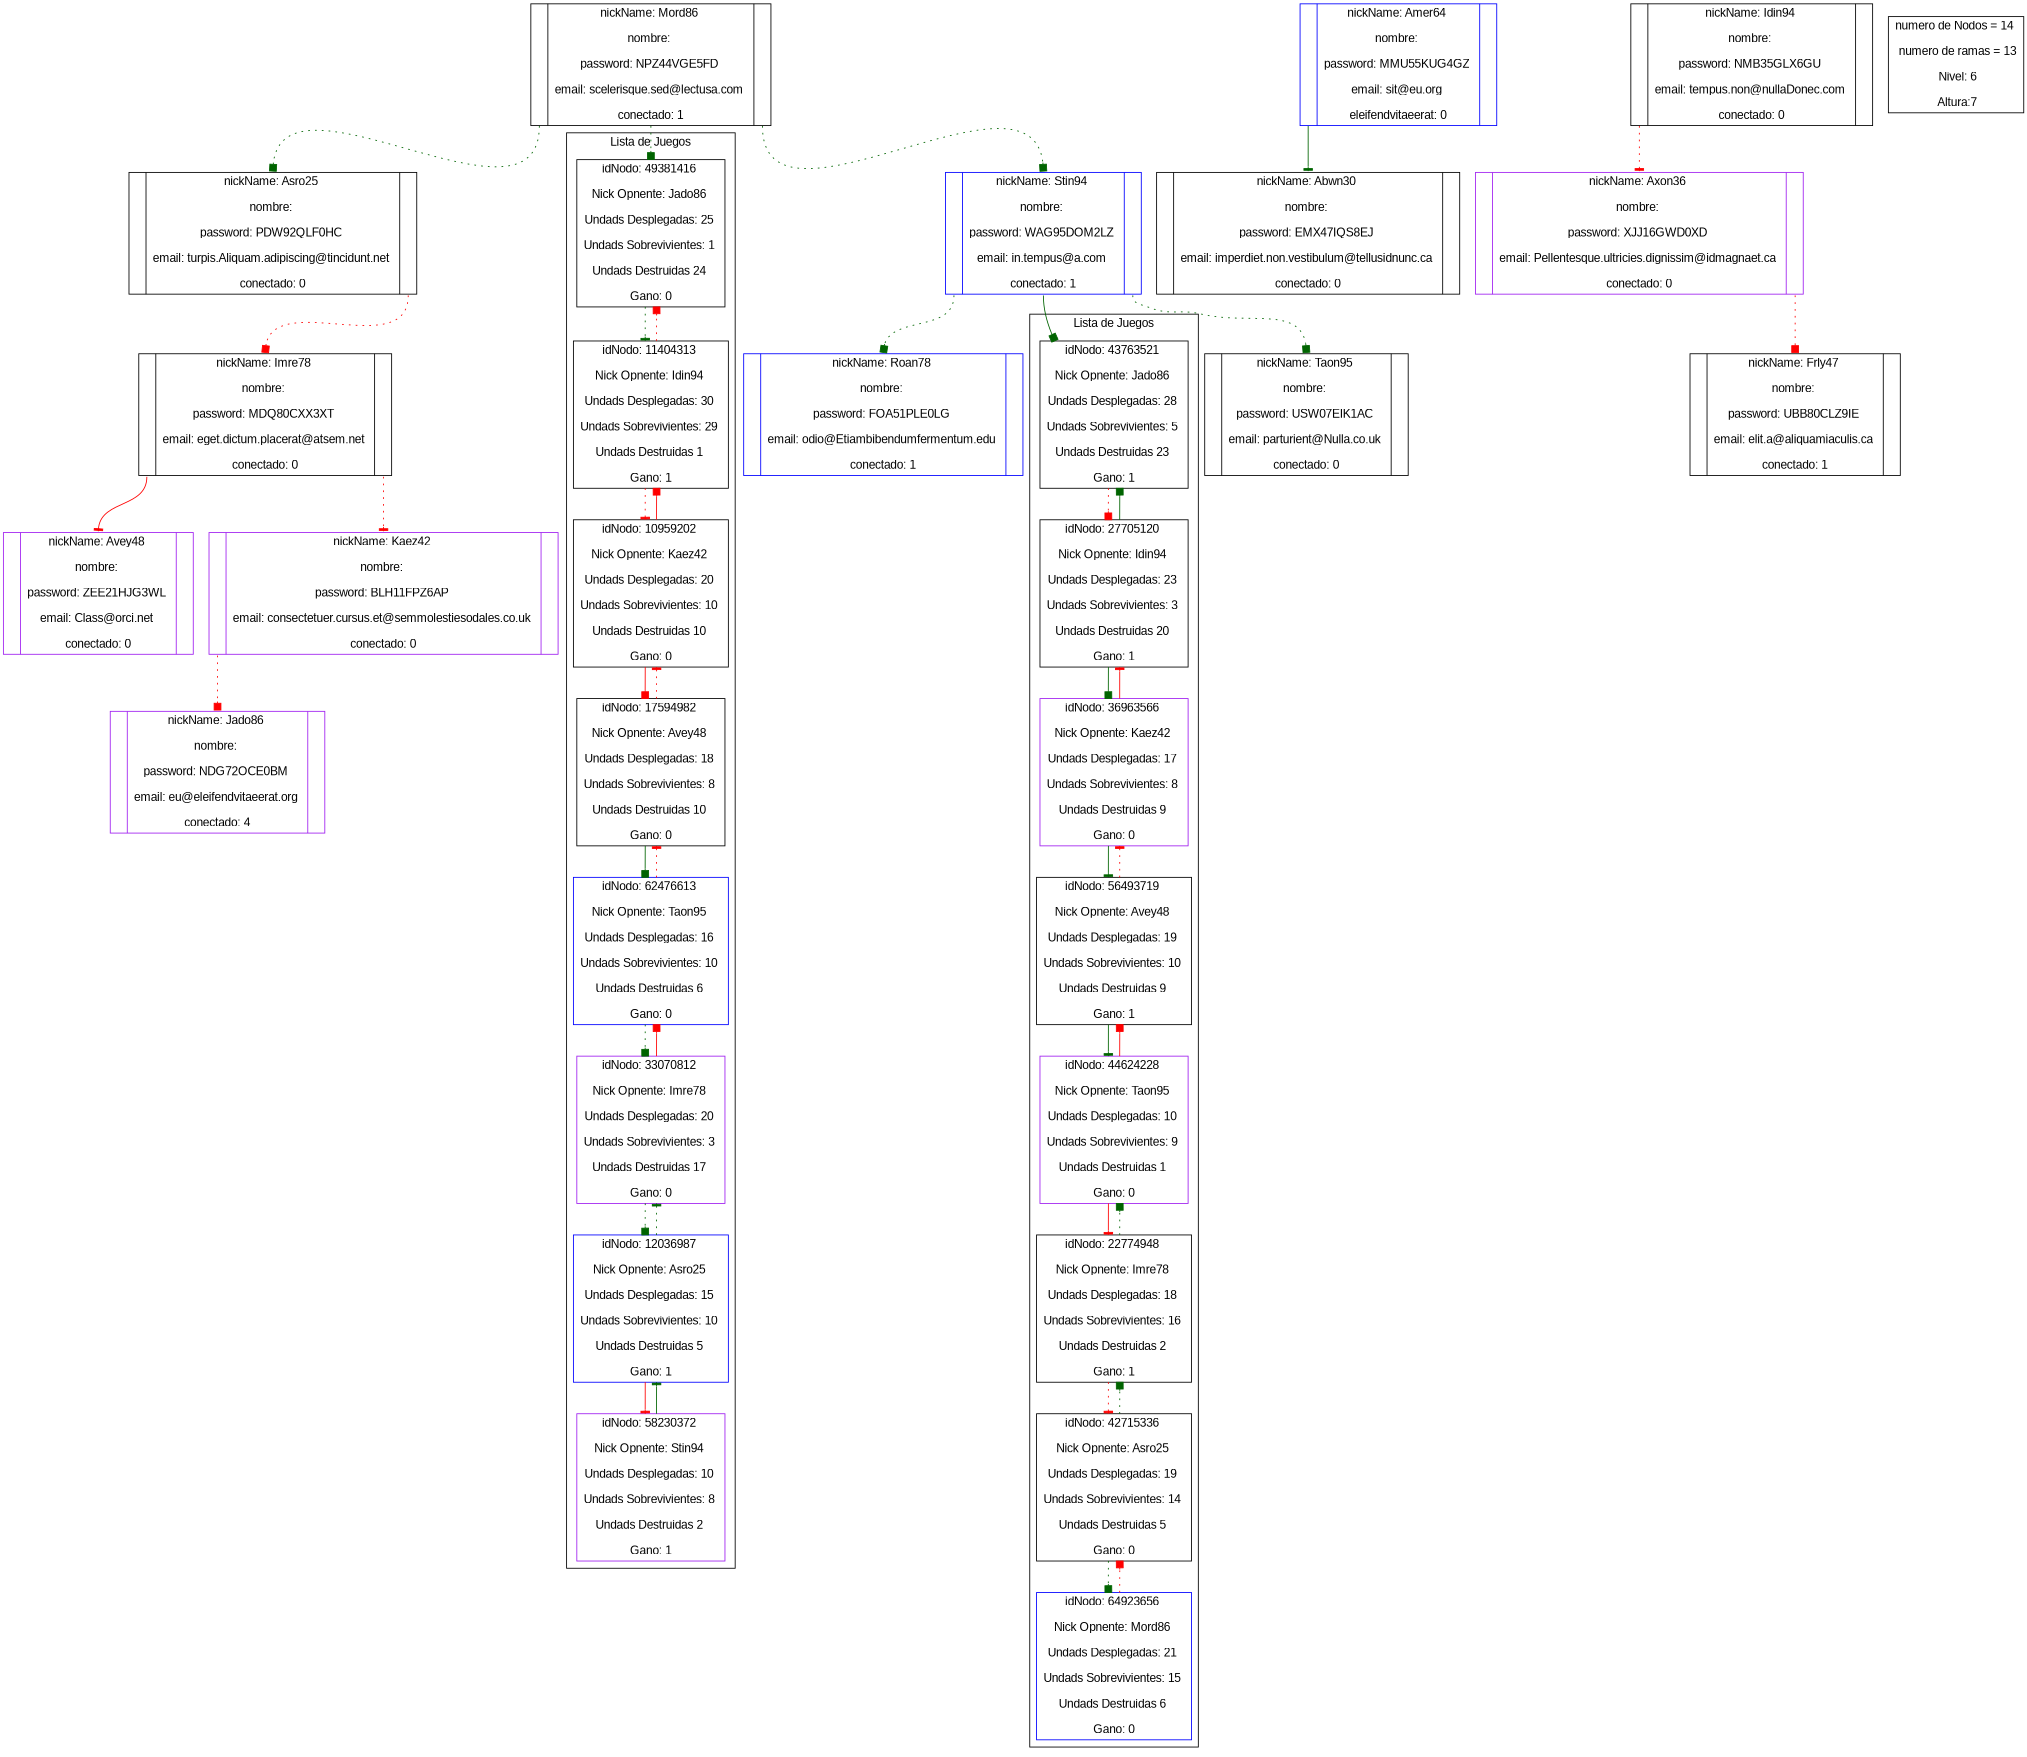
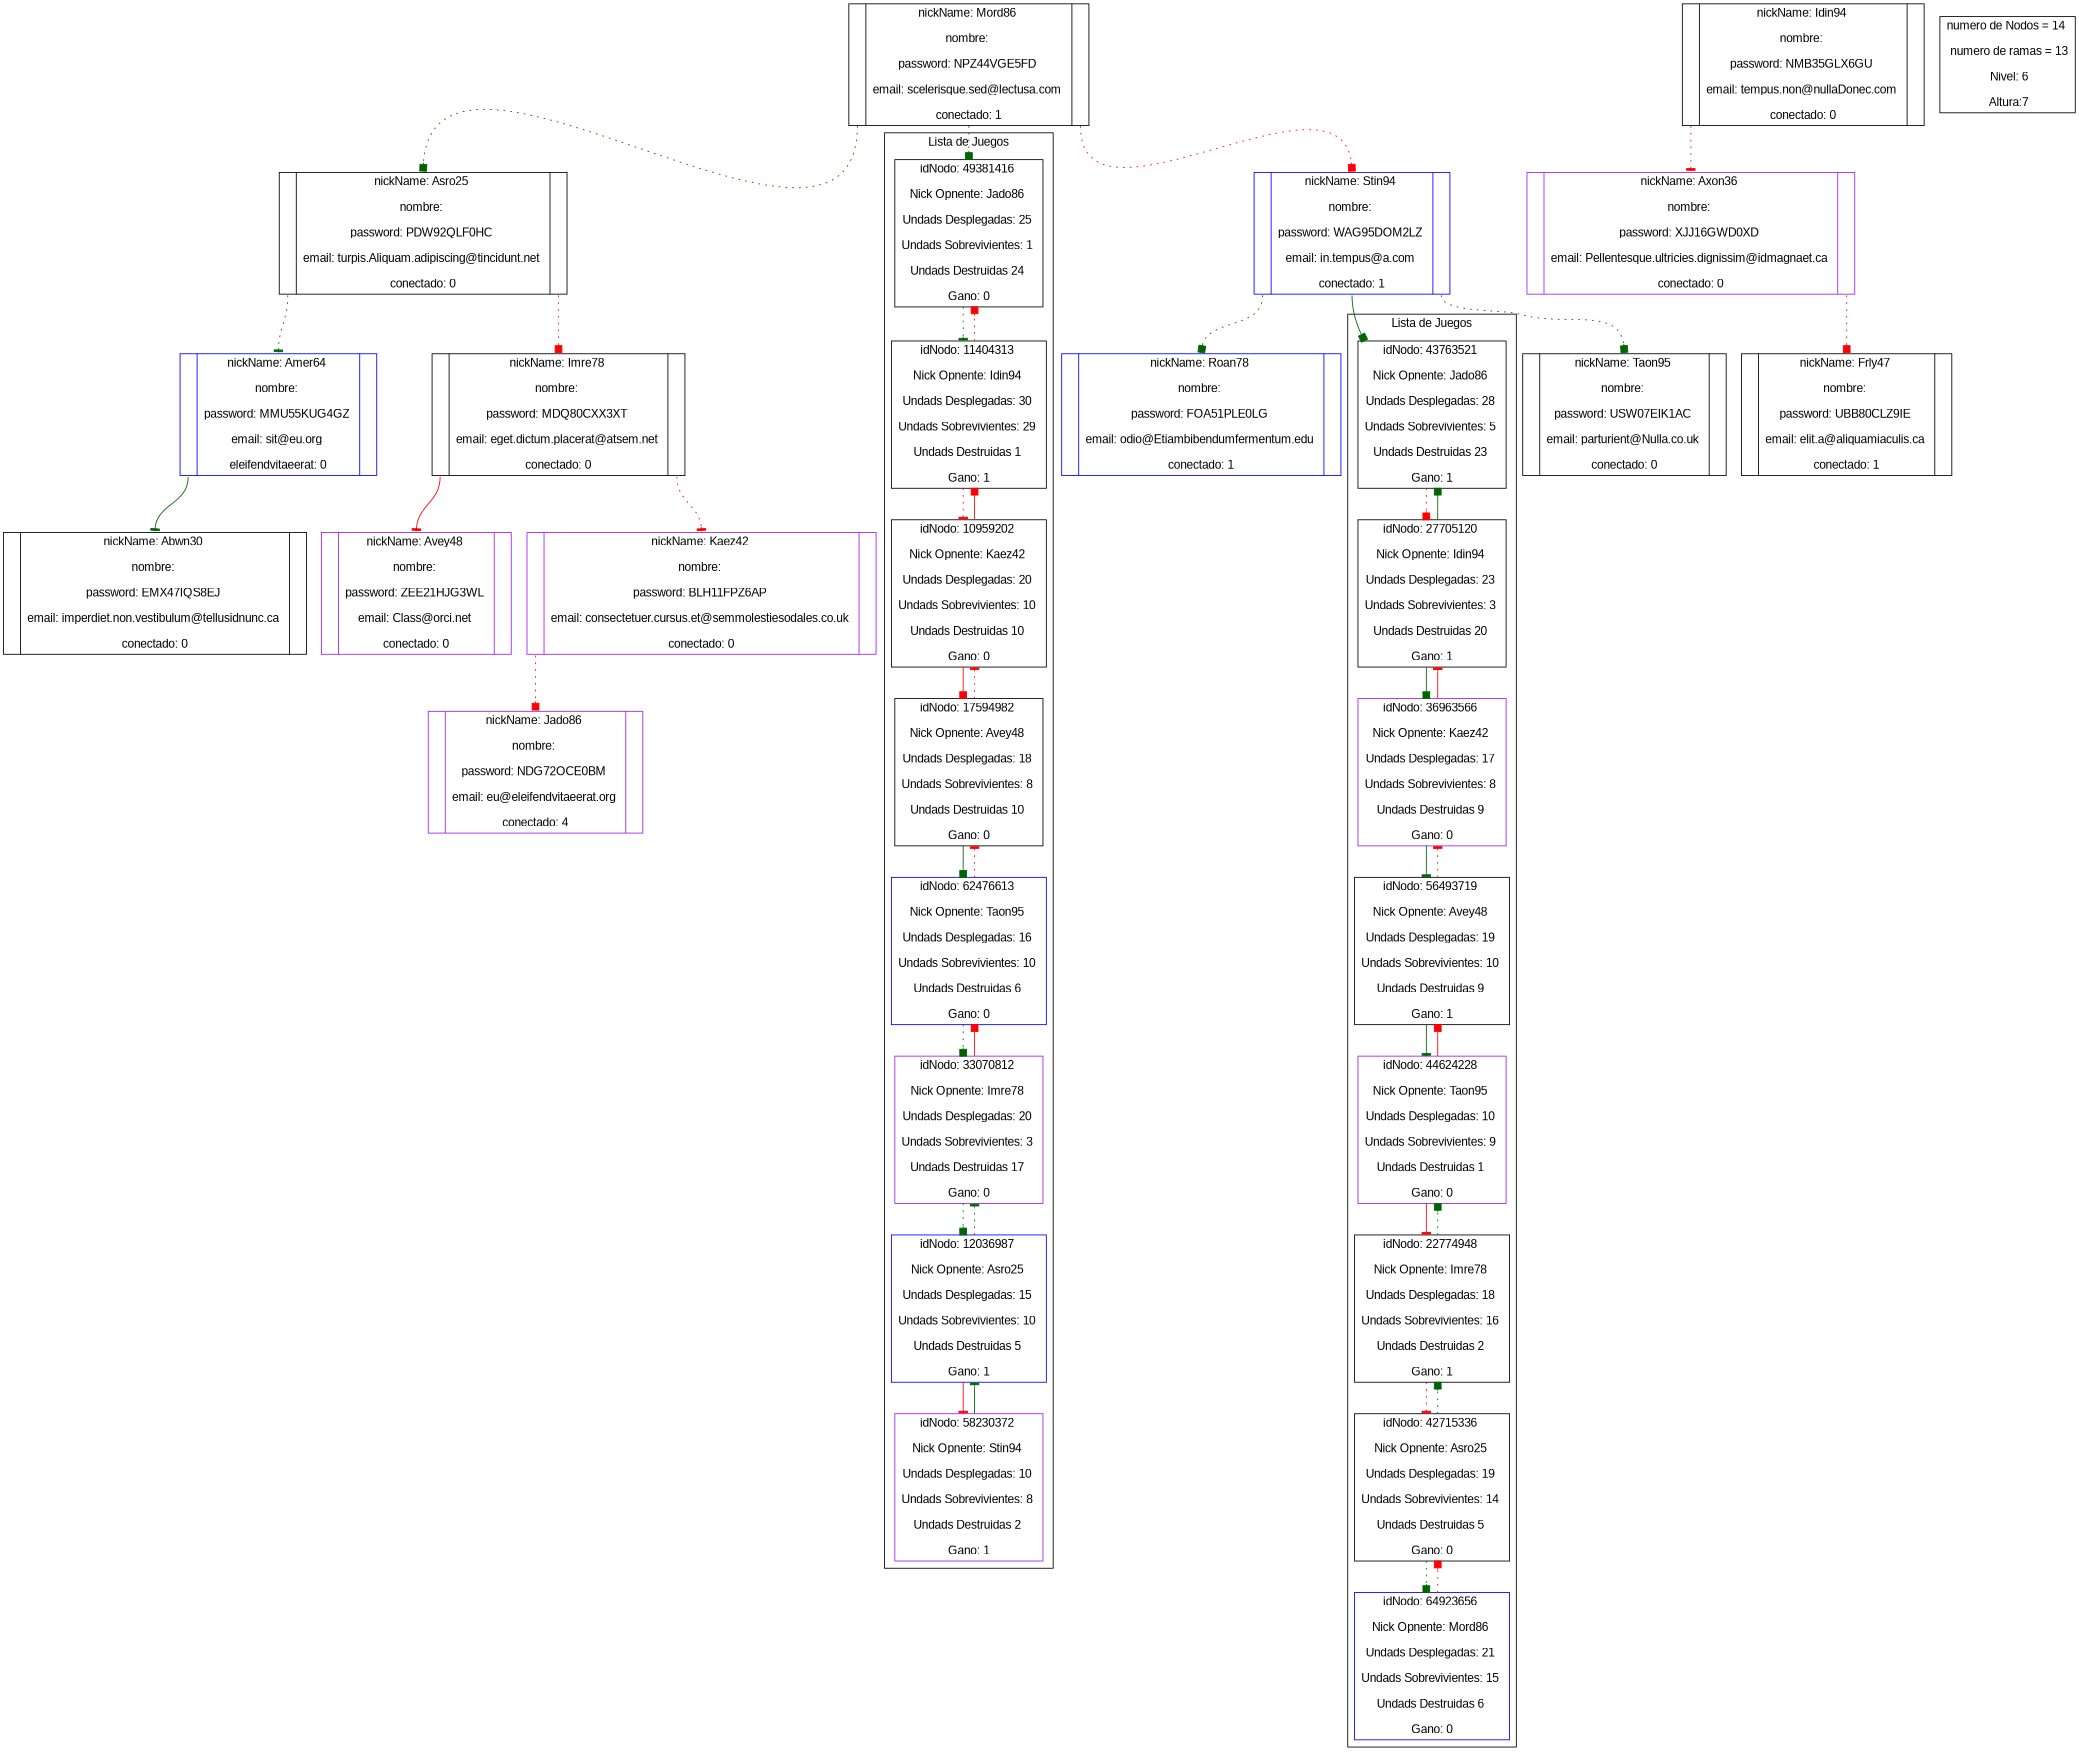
(899, 150) -> (1212, 150)
none -> (284, 322)
